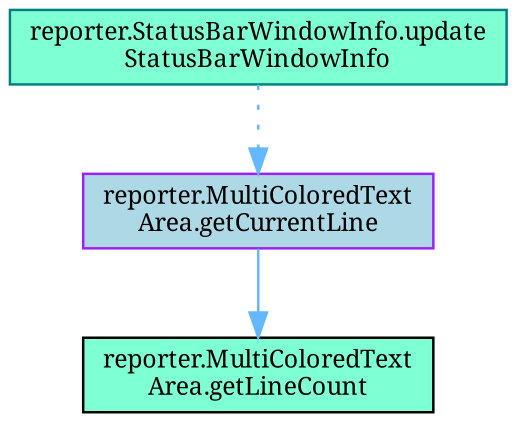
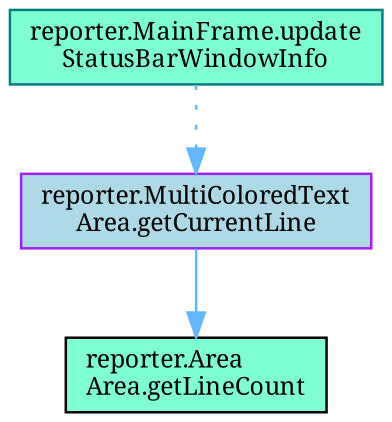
(258, 47) -> (196, 47)
(258, 375) -> (196, 375)
